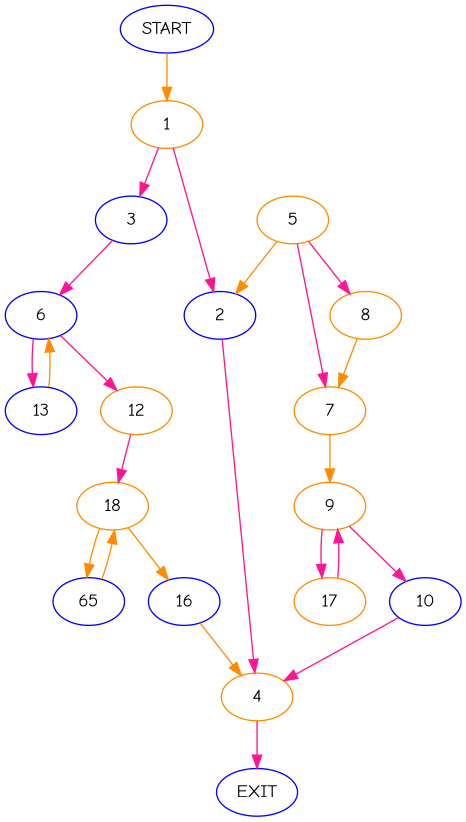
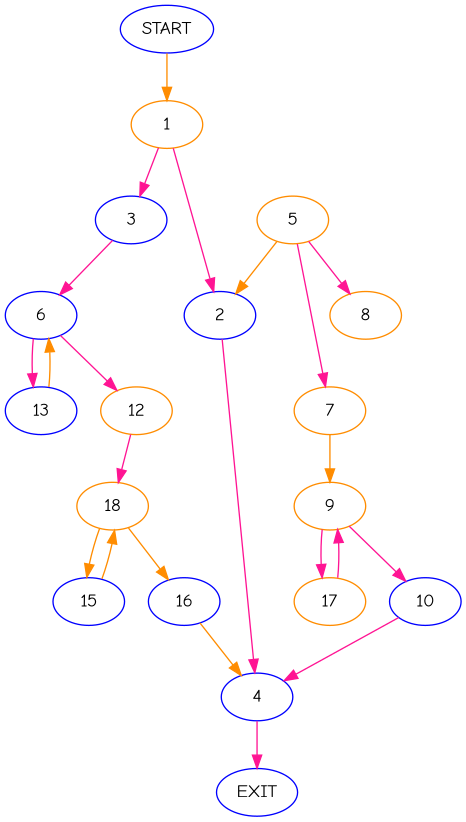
(350, 357) -> none
(89, 602) -> (89, 602)
(257, 697) -> (257, 697)
